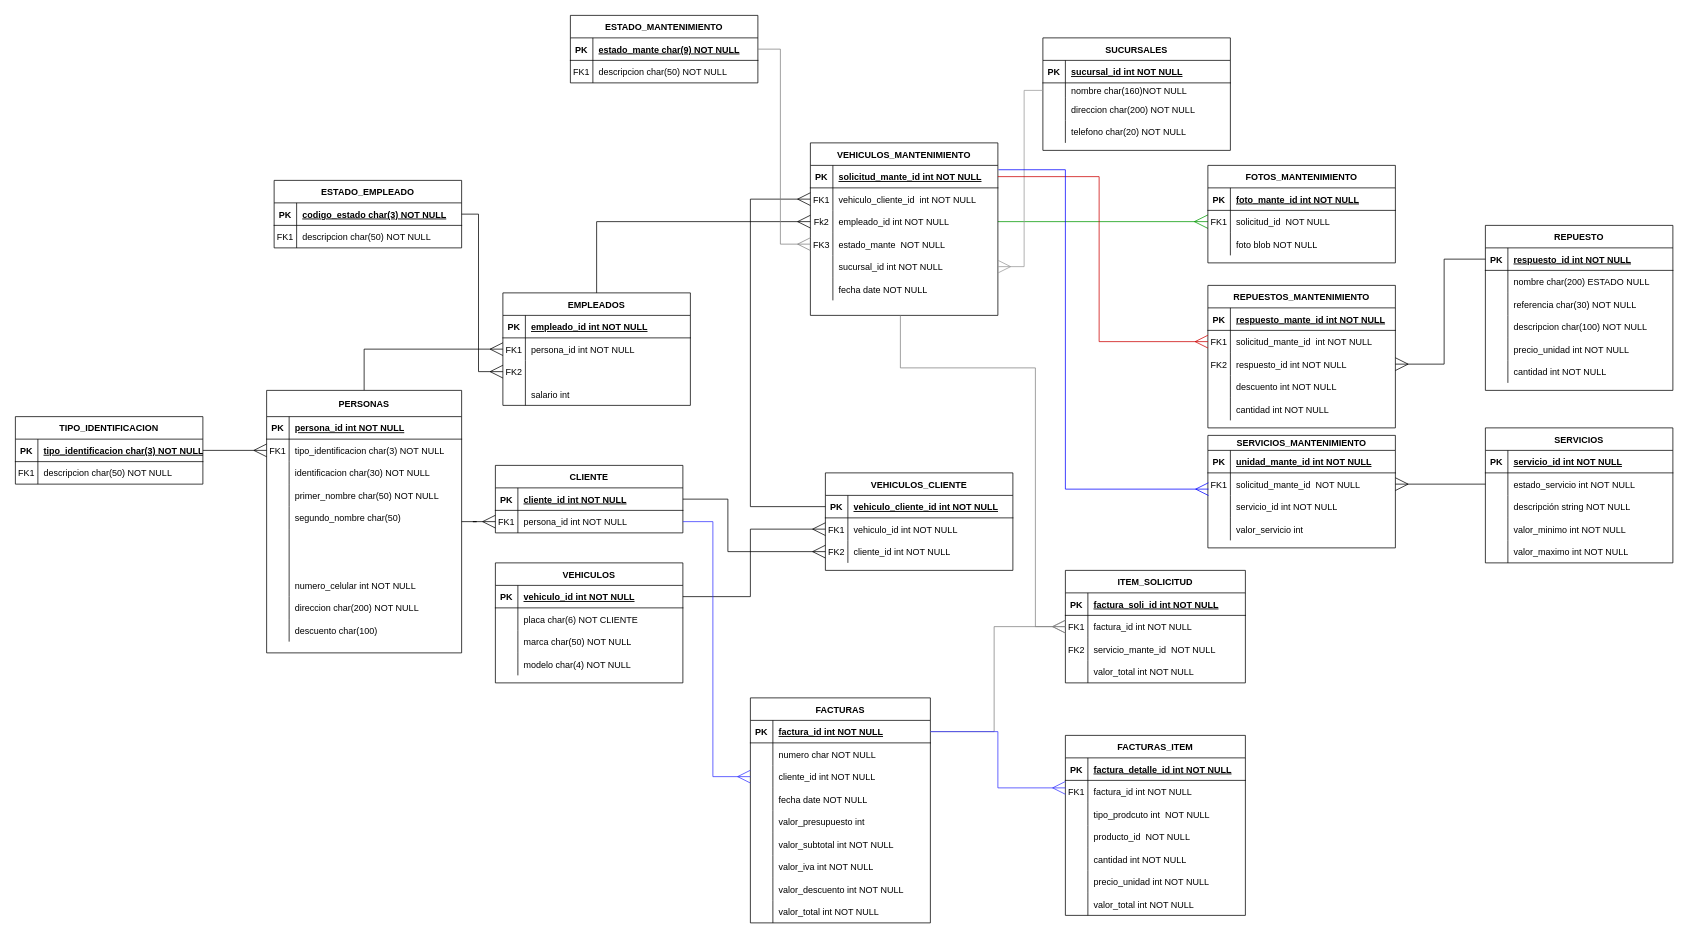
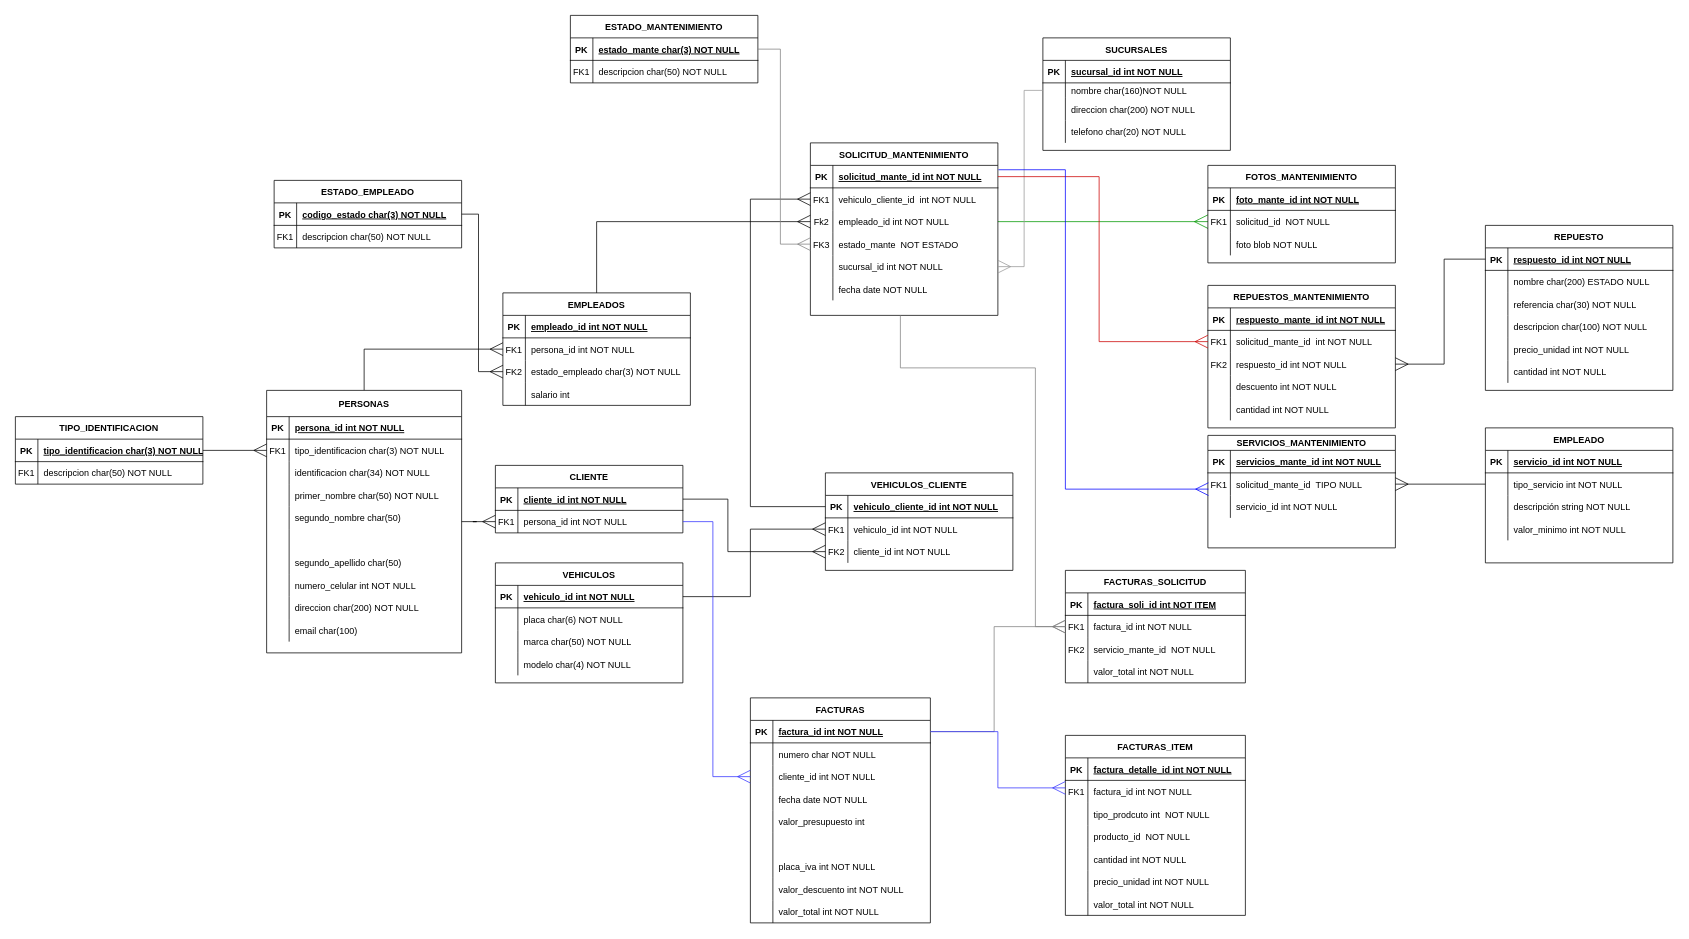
(668, 50) -> (668, 50)
(904, 155) -> (904, 155)
(892, 245) -> (897, 245)
none -> (608, 372)
(1579, 440) -> (1579, 440)
(1300, 462) -> (1306, 462)
(367, 473) -> (367, 473)
(1300, 485) -> (1302, 485)
(1577, 485) -> (1571, 485)
(1313, 529) -> none
(1590, 552) -> none
none -> (375, 563)
(1155, 582) -> (1155, 582)
(1156, 605) -> (1156, 605)
(582, 620) -> (574, 620)
(341, 631) -> (329, 631)
(852, 844) -> none
(827, 867) -> (827, 867)
